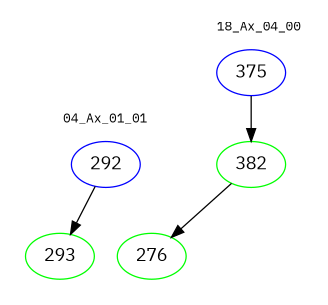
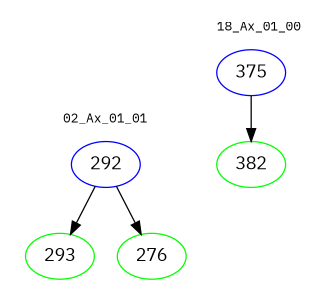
(259, 27) -> (259, 27)
(106, 119) -> (106, 119)
(206, 206) -> (126, 205)
